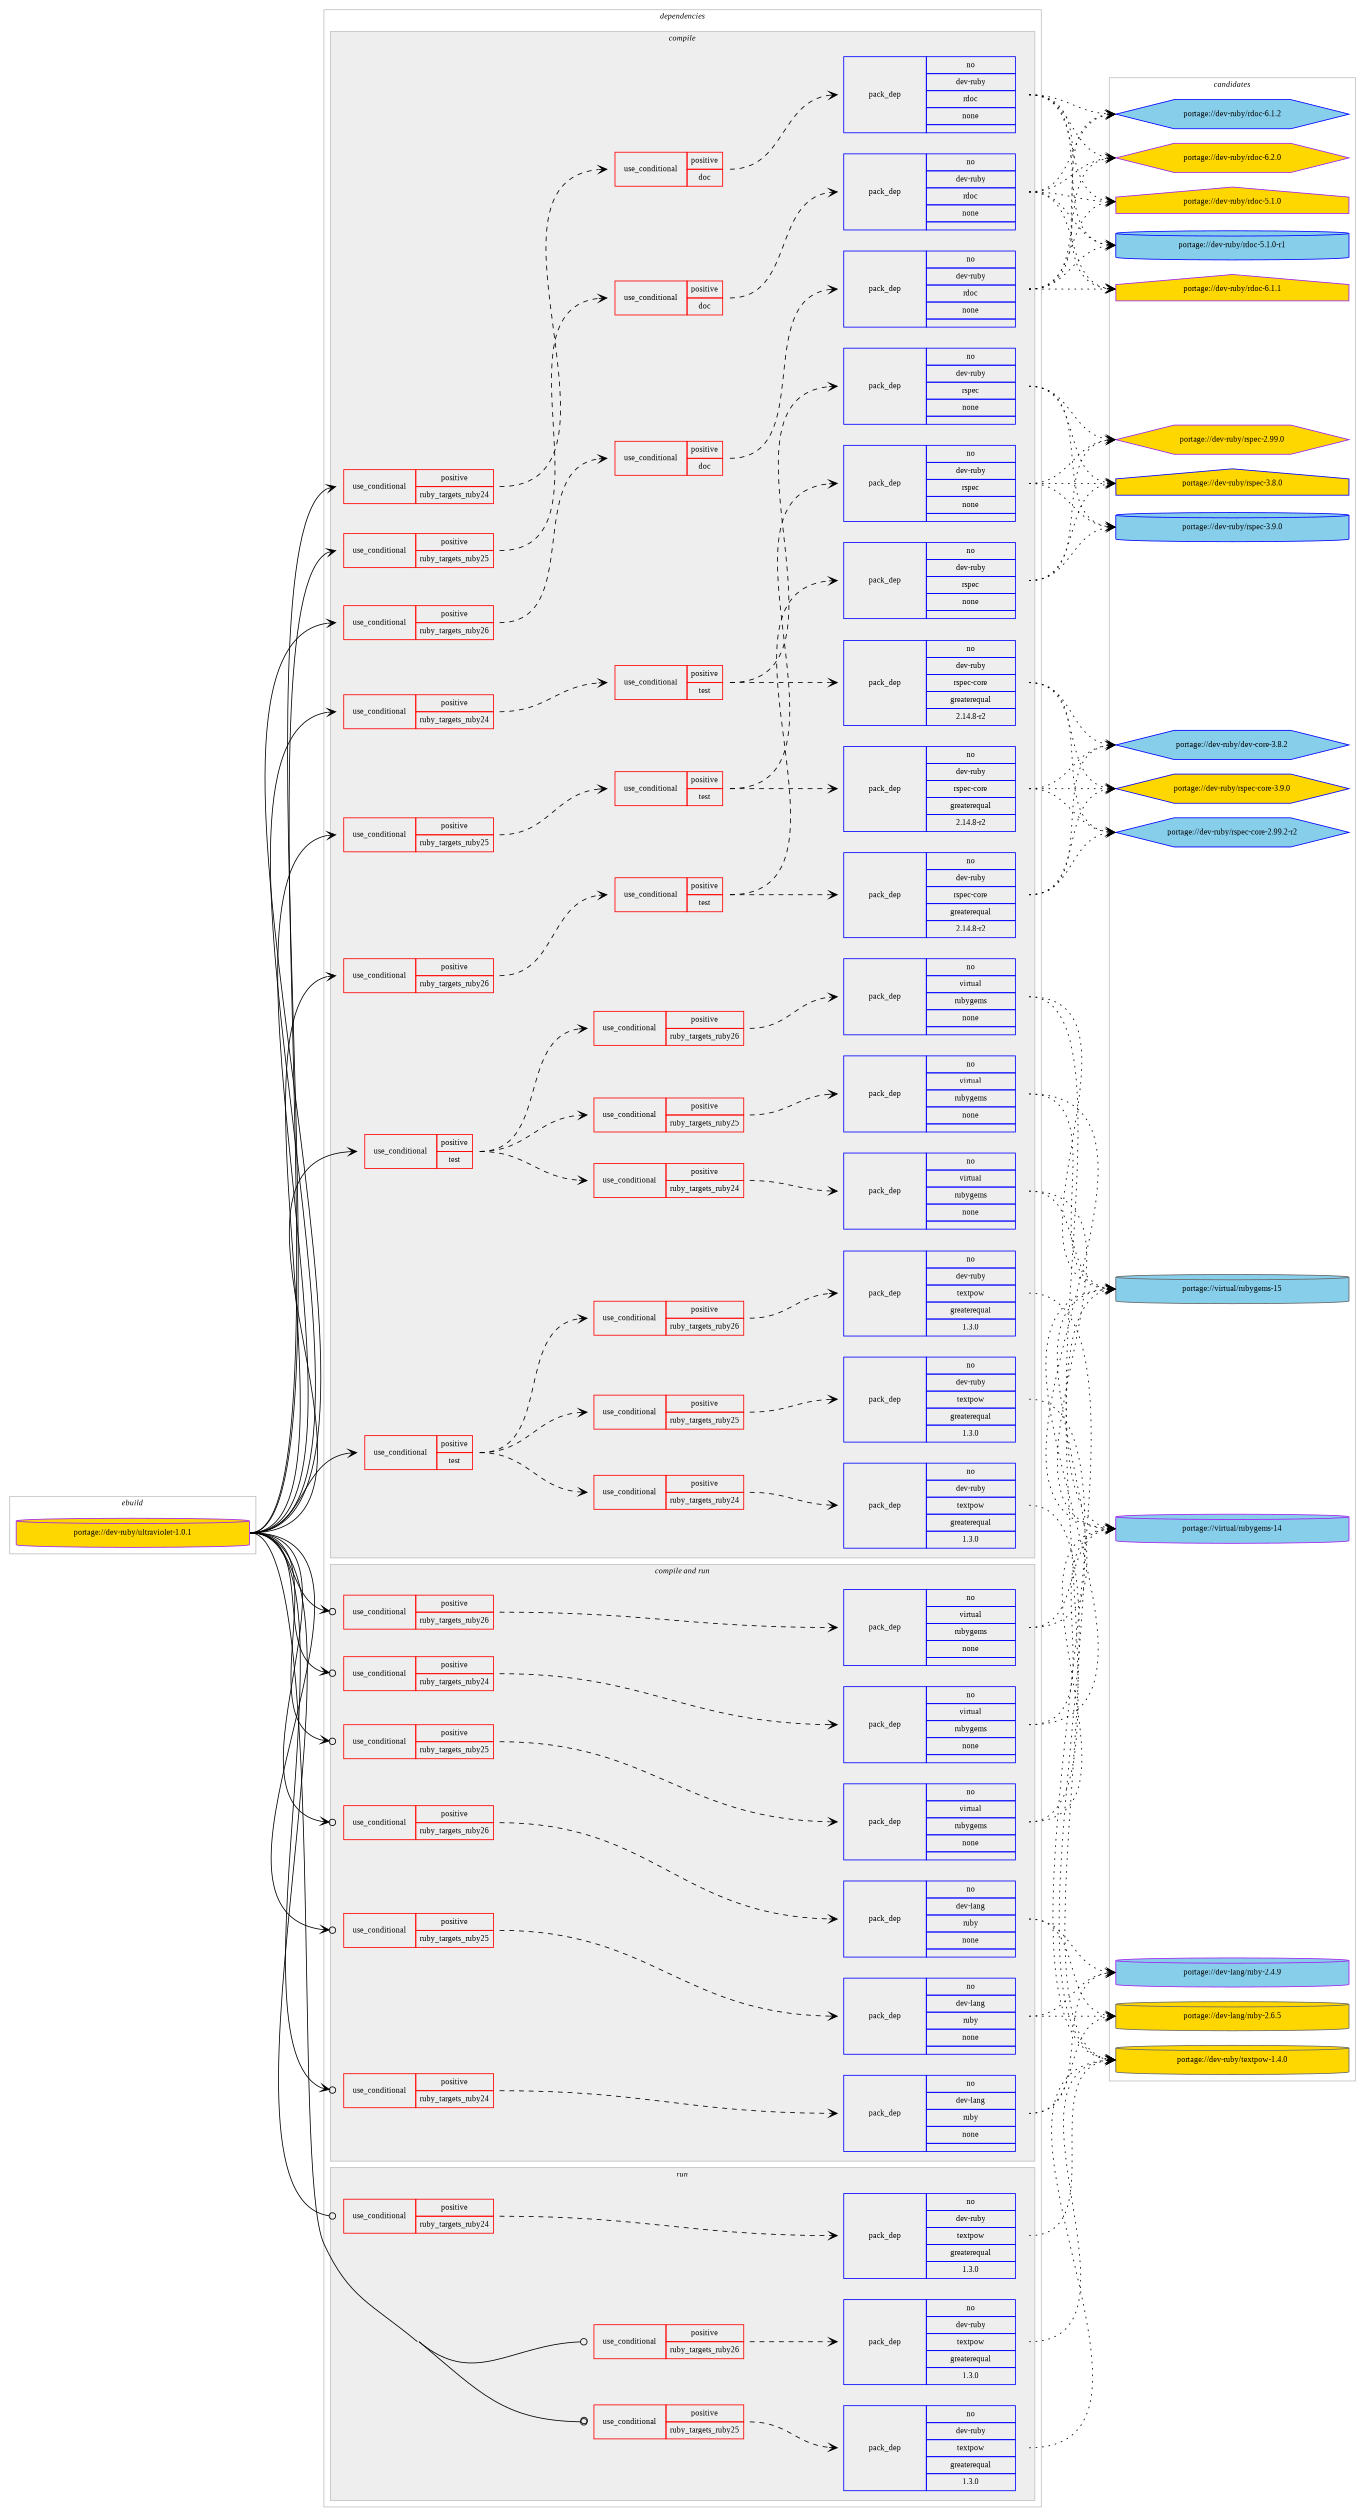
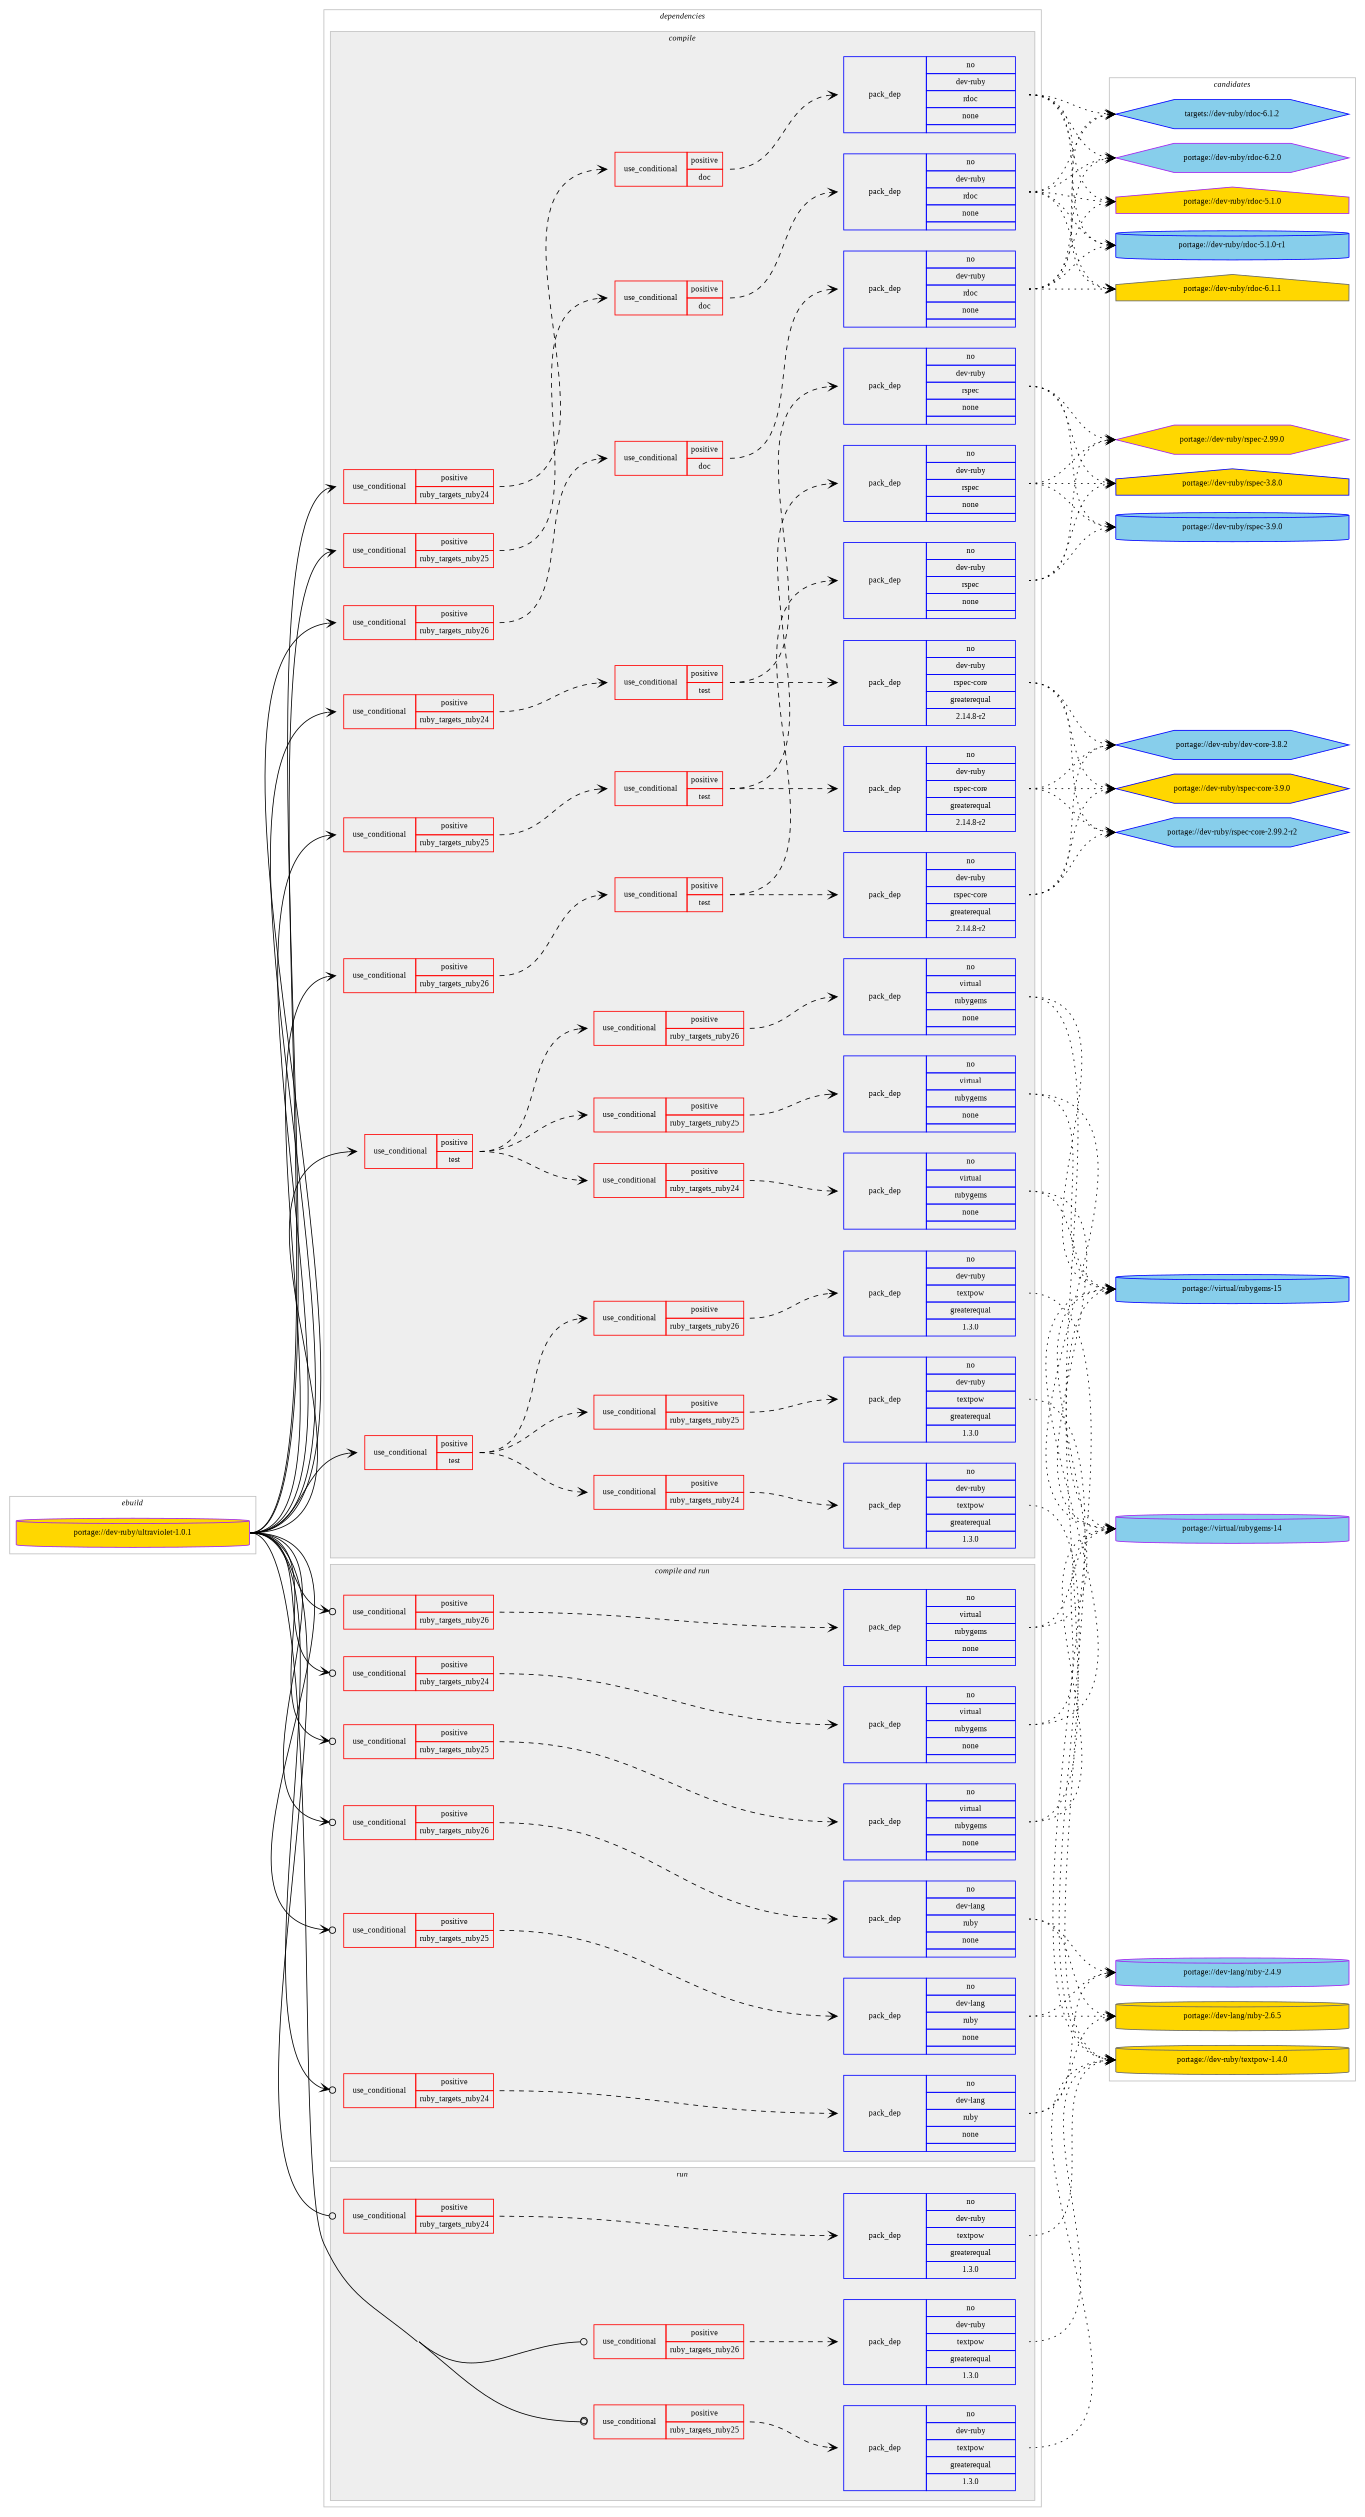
(1232, 114) -> (1232, 114)
(1232, 158) -> (1232, 158)
(1232, 289) -> (1232, 289)
(1232, 1289) -> (1232, 1289)
